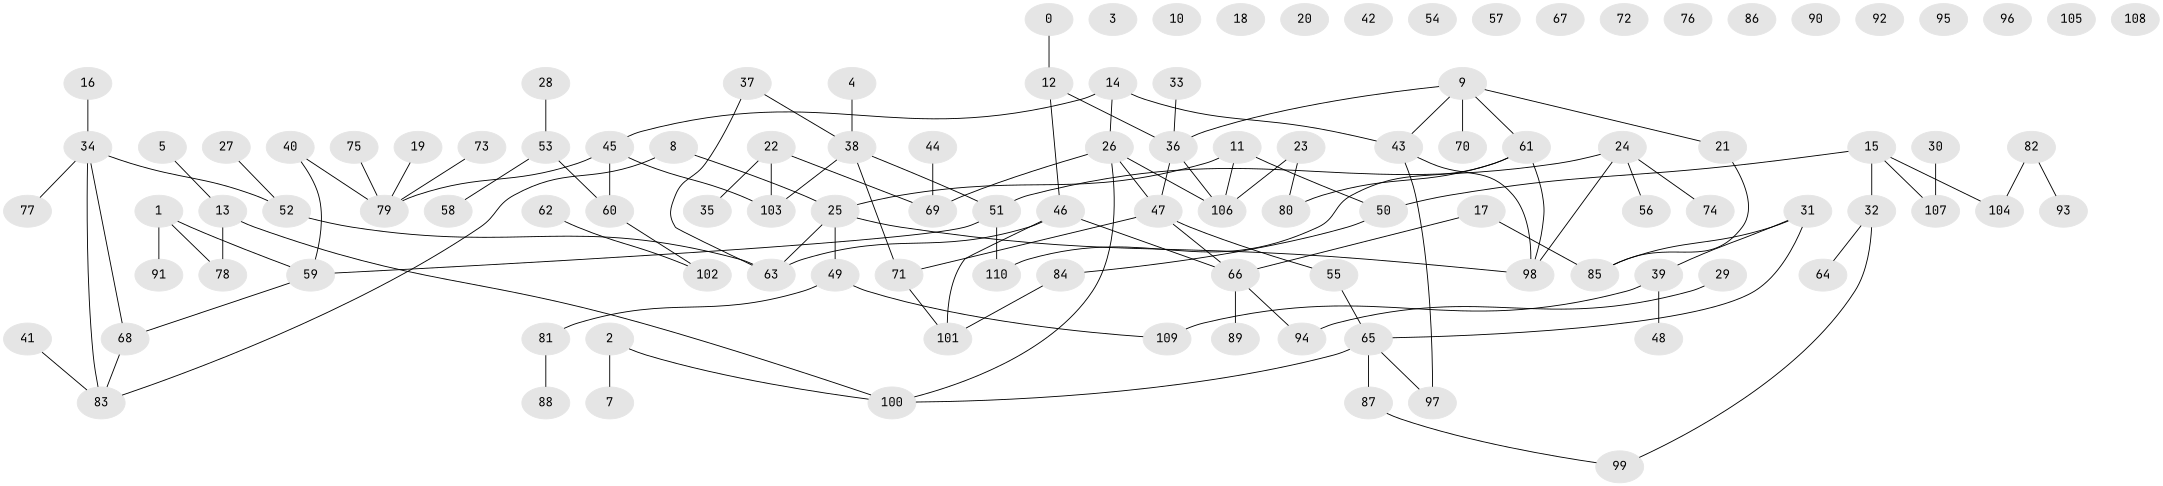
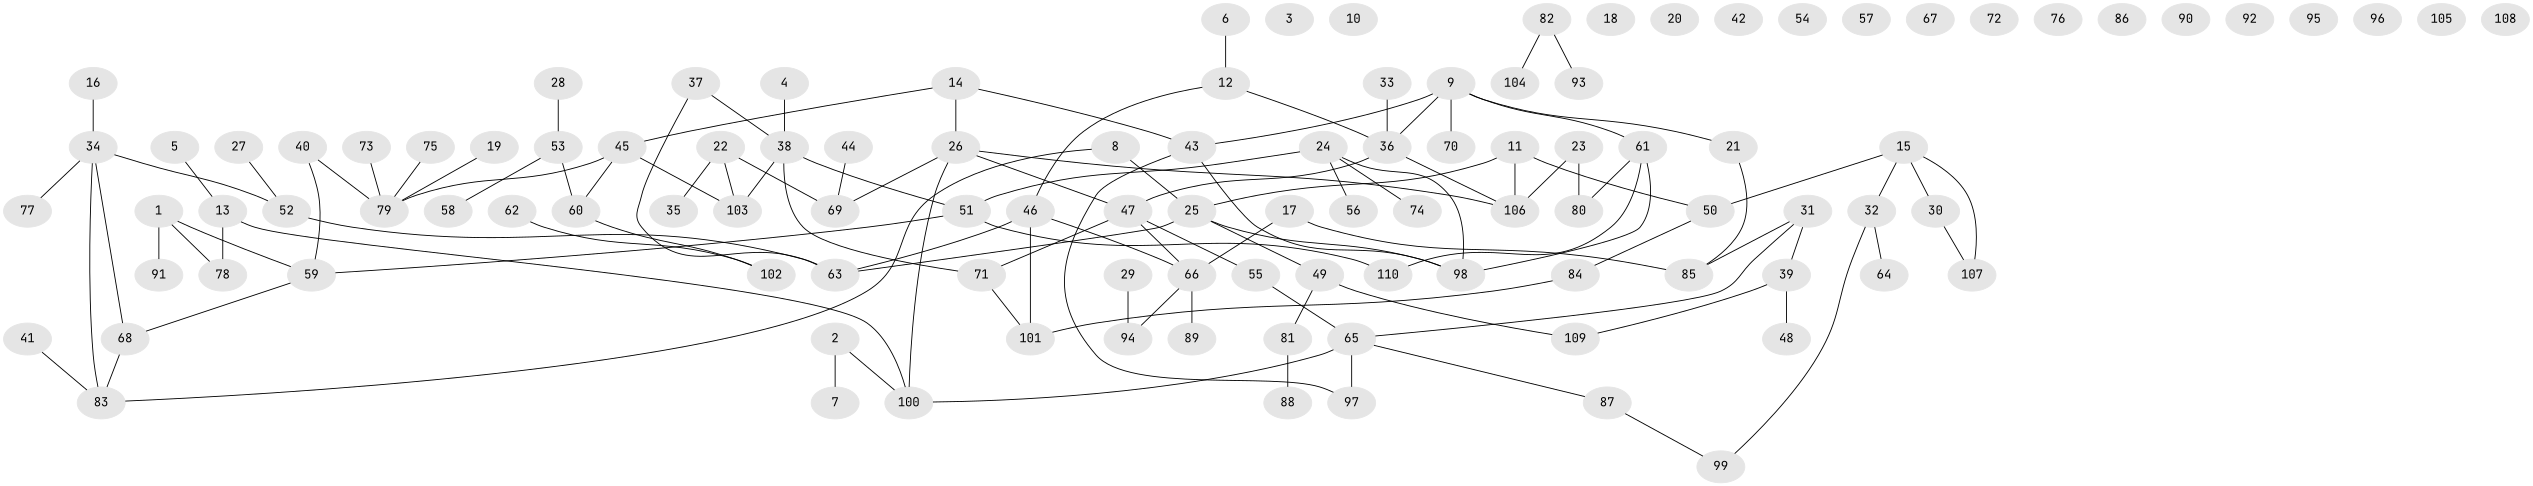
(1049, 20) -> (1226, 20)
(1929, 176) -> (1920, 179)
